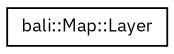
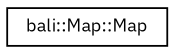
(87, 27) -> (87, 27)
